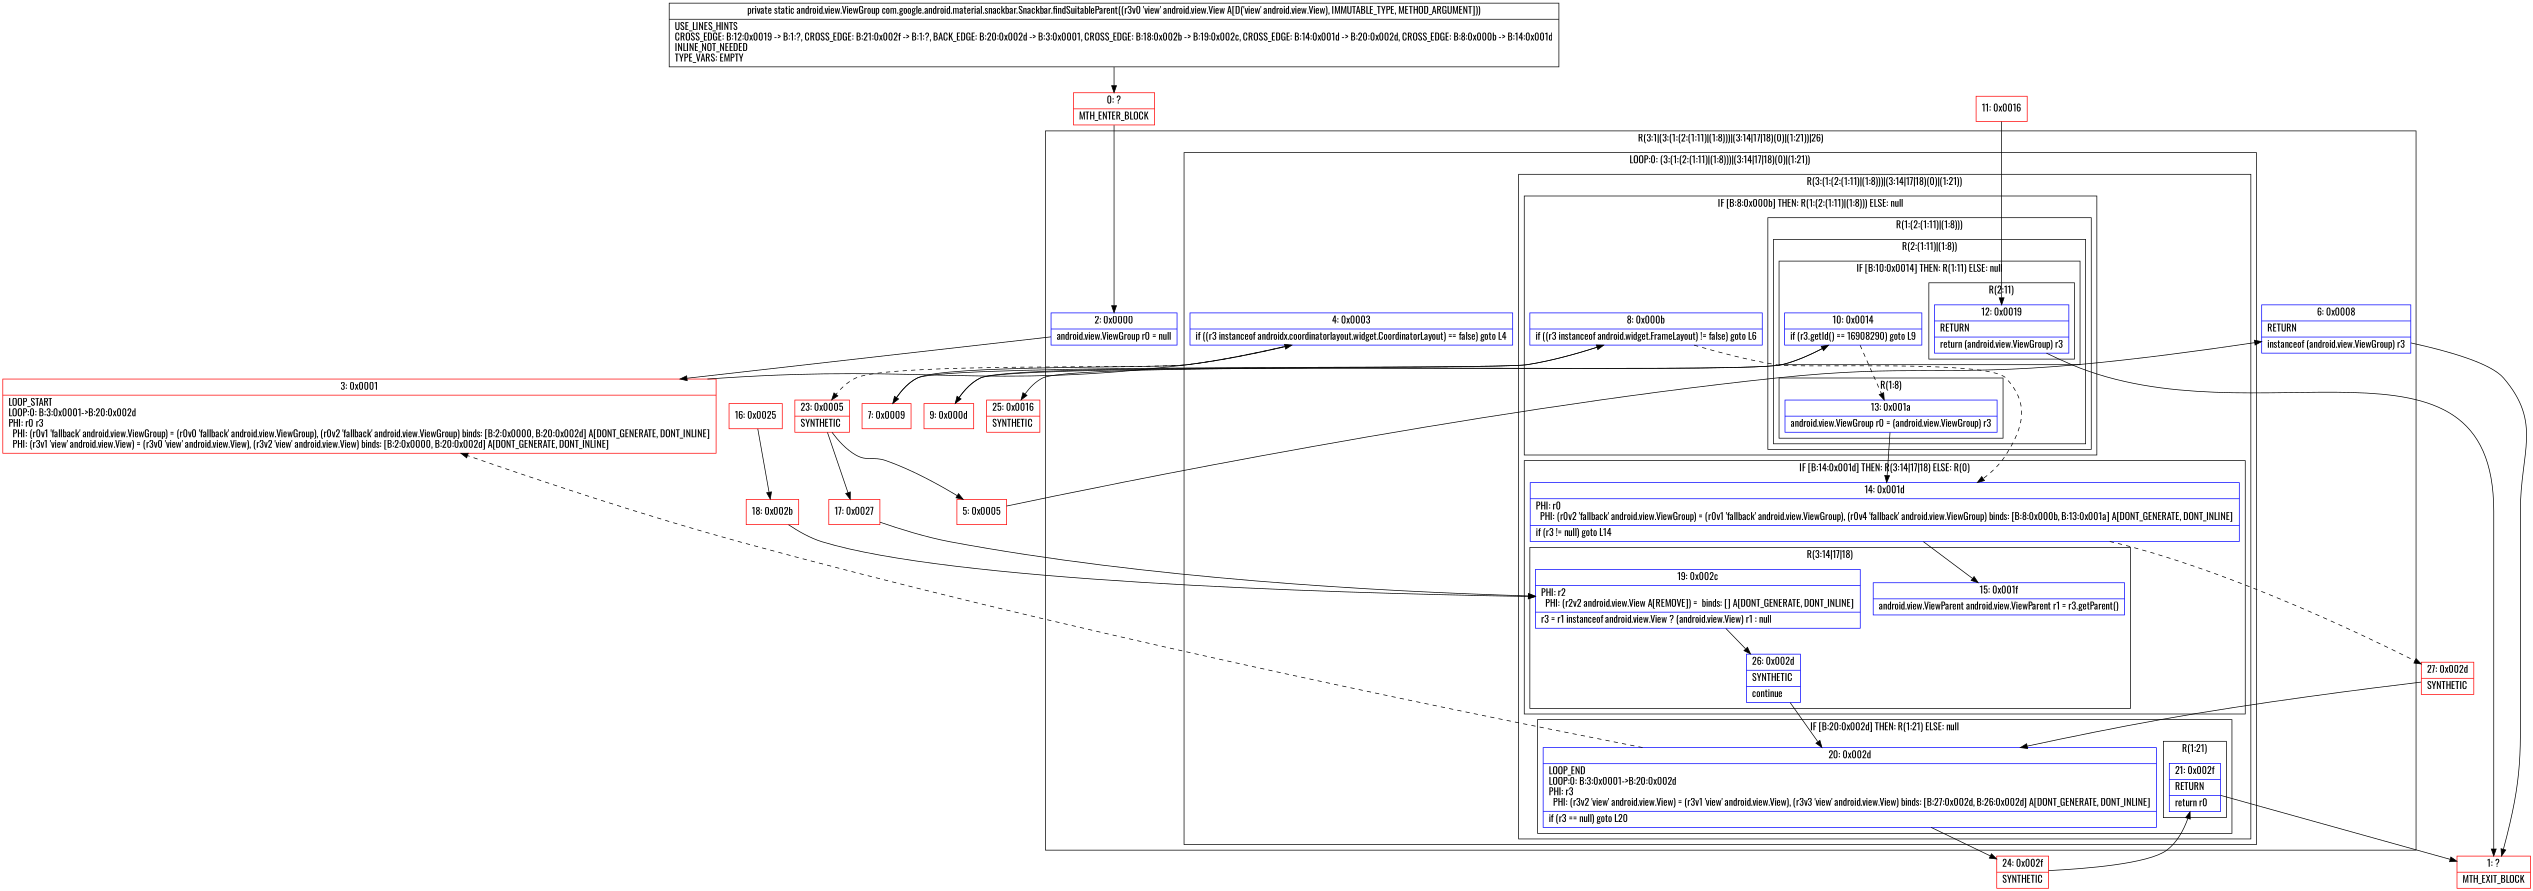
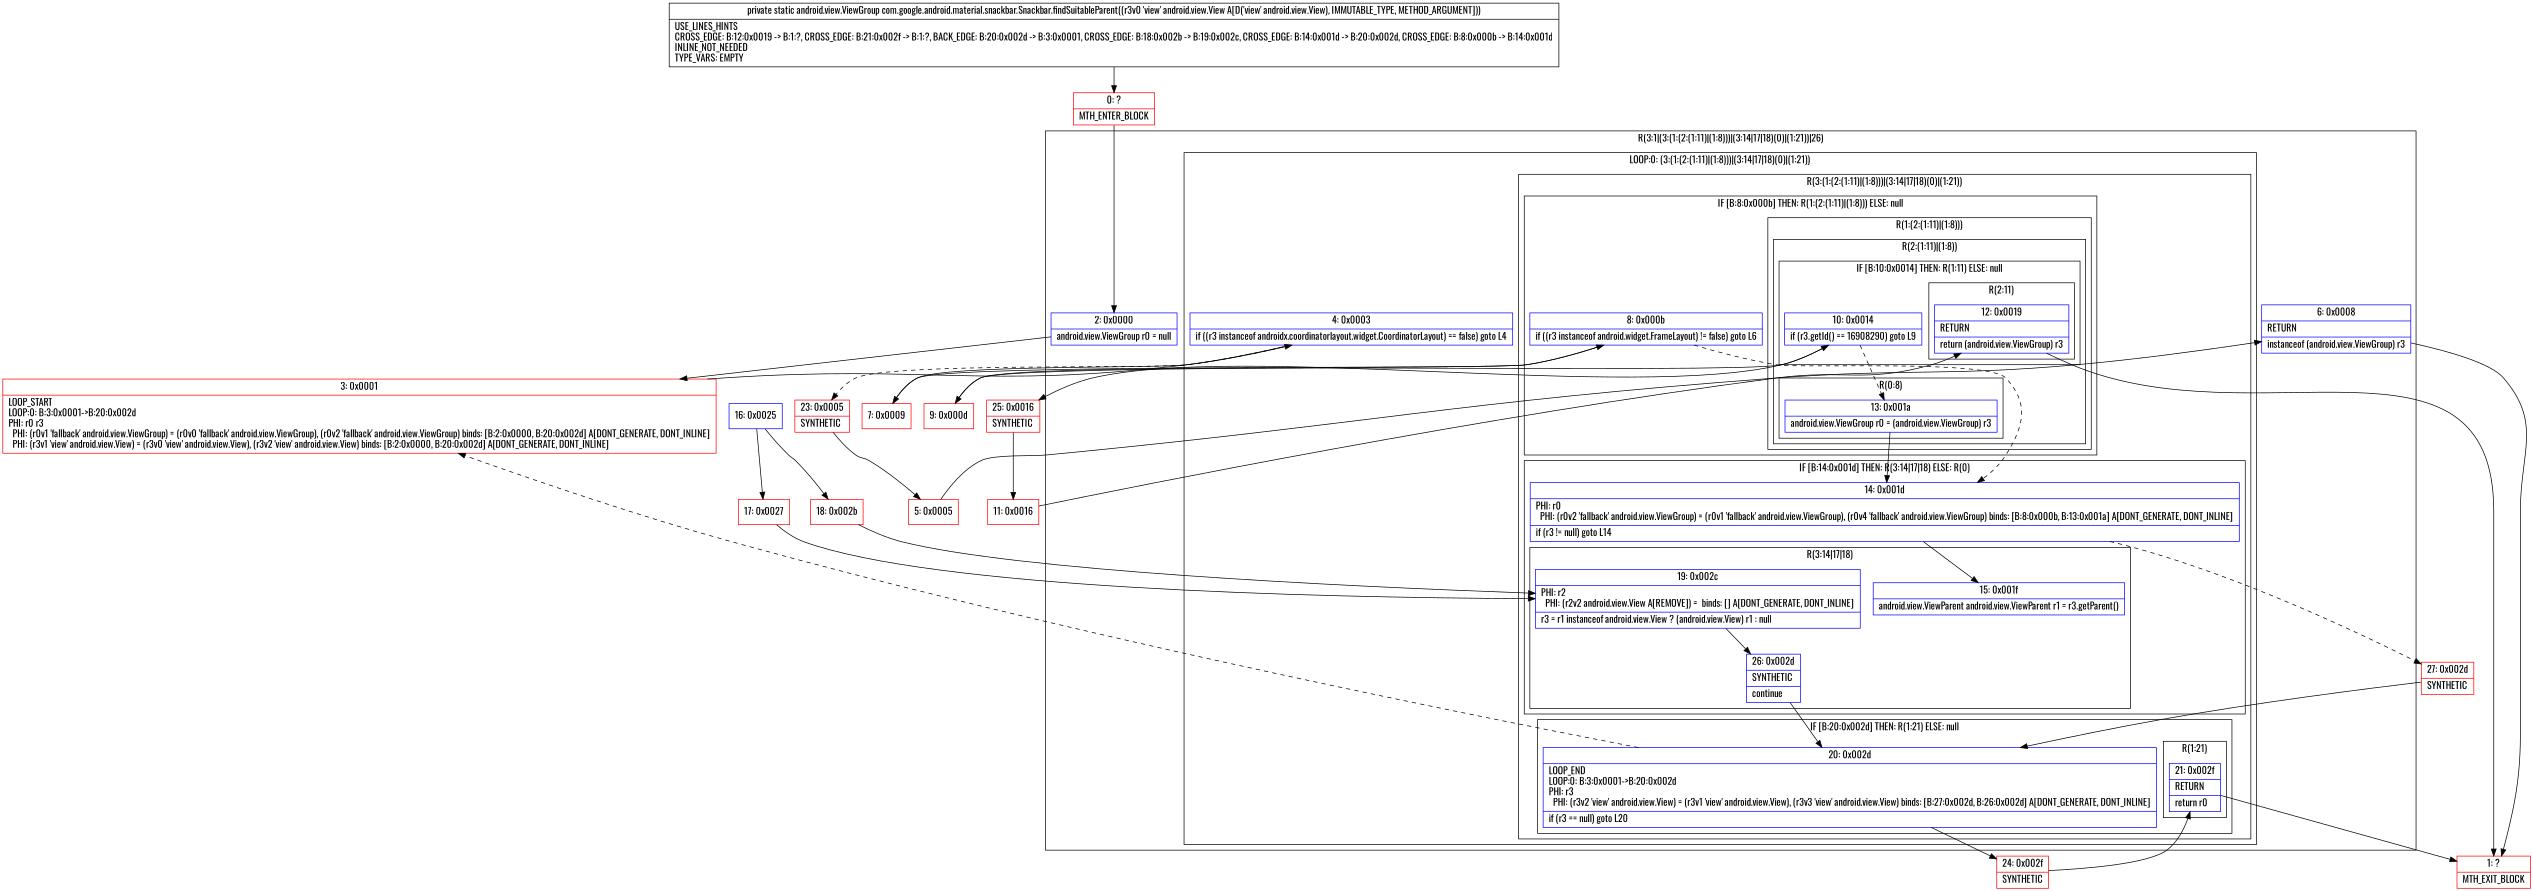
(1891, 386) -> (1891, 386)
(756, 416) -> (756, 416)
none -> (1013, 462)
(838, 463) -> (760, 460)
